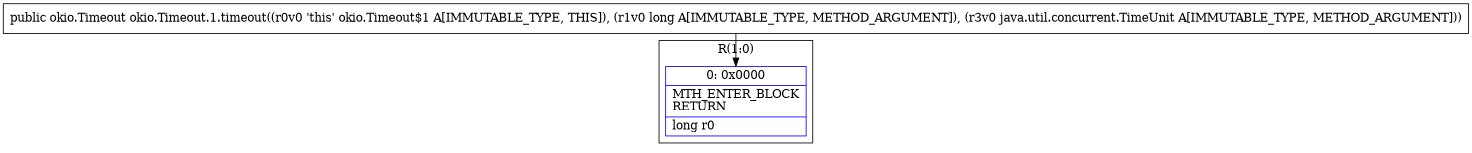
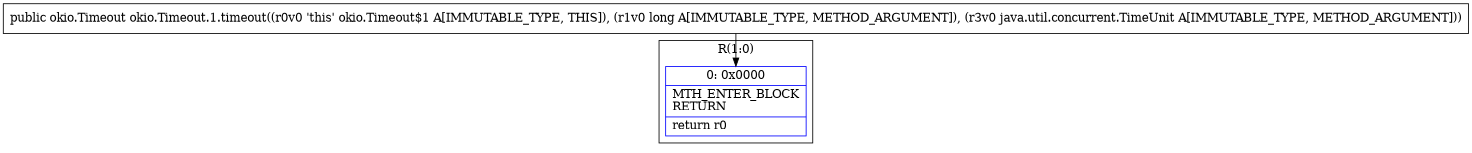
(694, 126) -> (700, 126)
